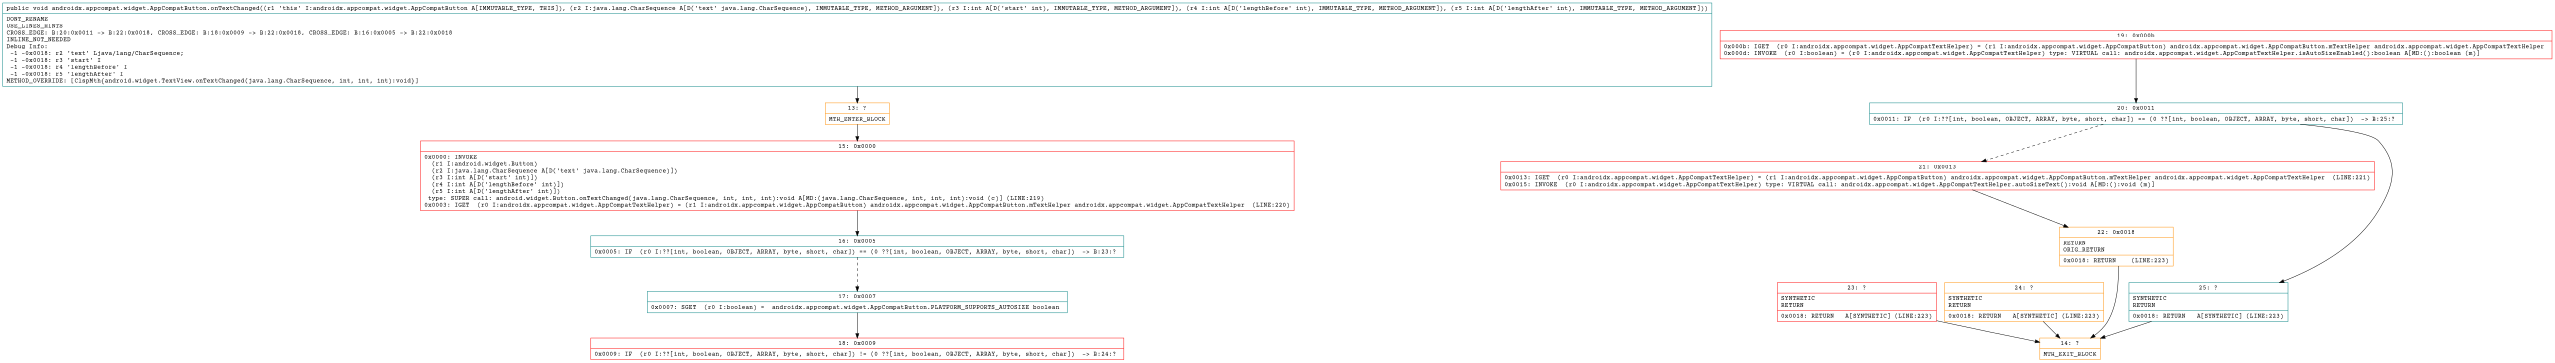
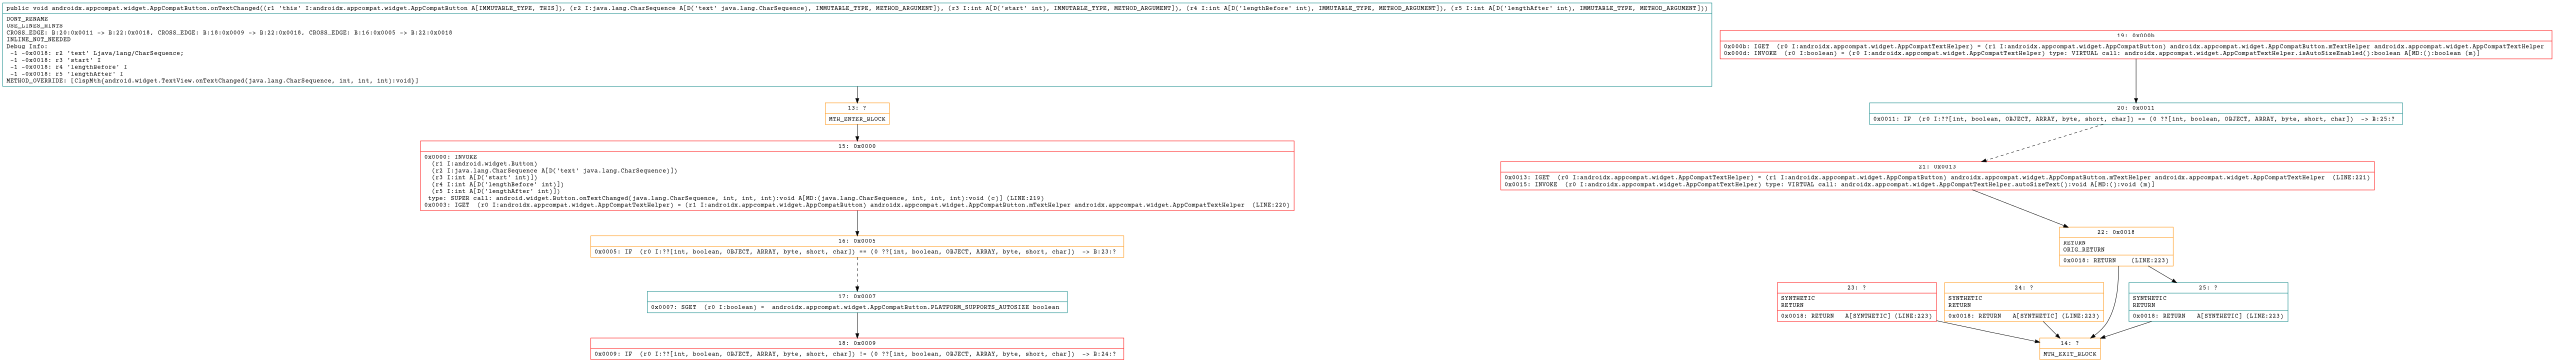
(2387, 194) -> (2160, 273)
(857, 247) -> (857, 247)
